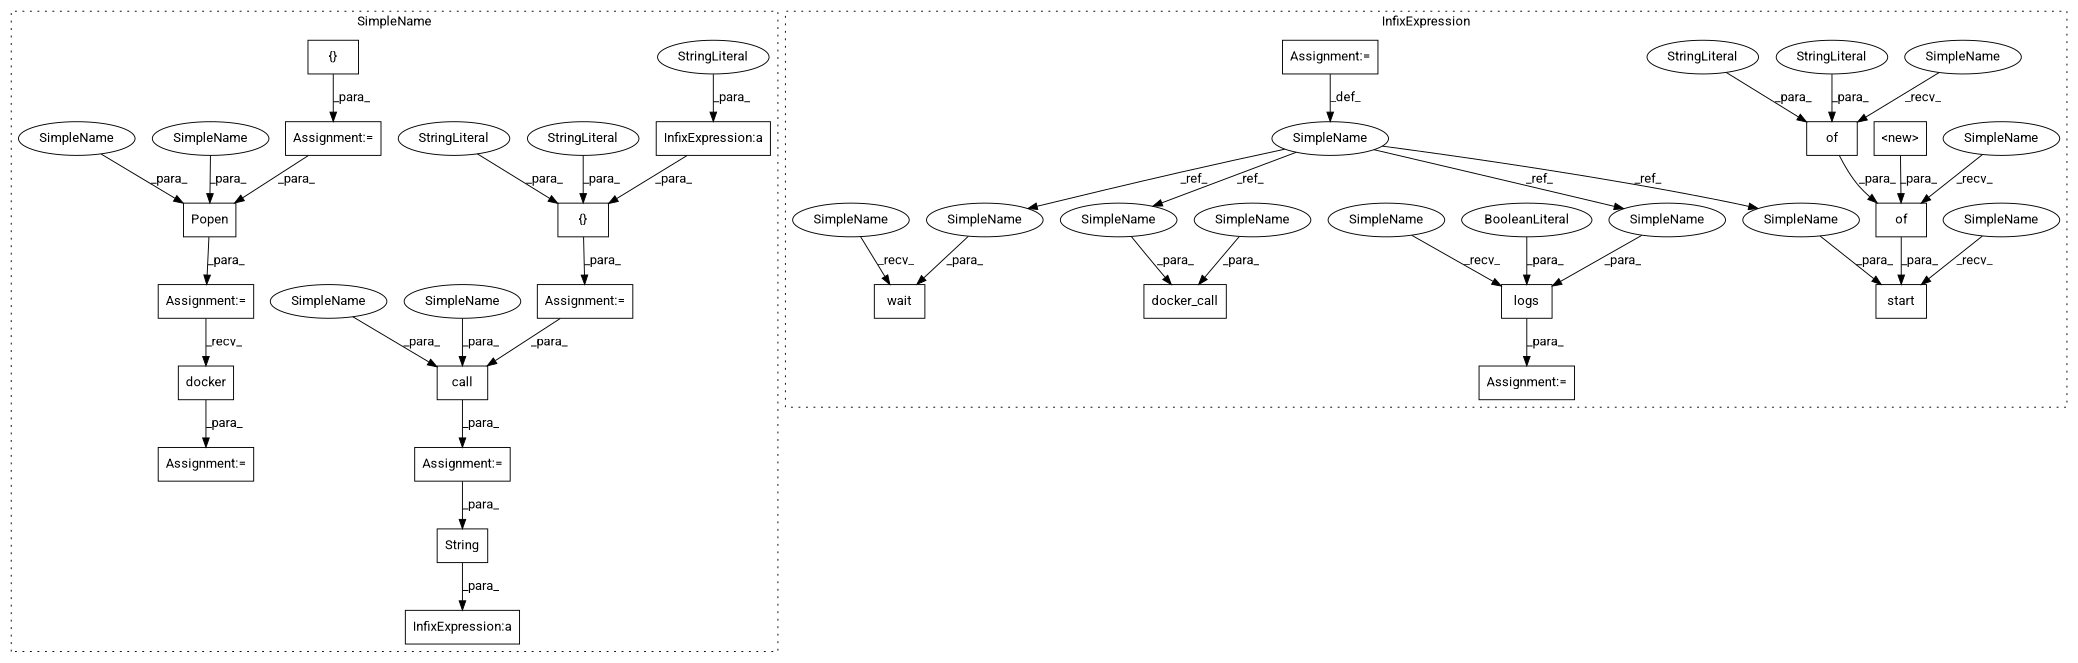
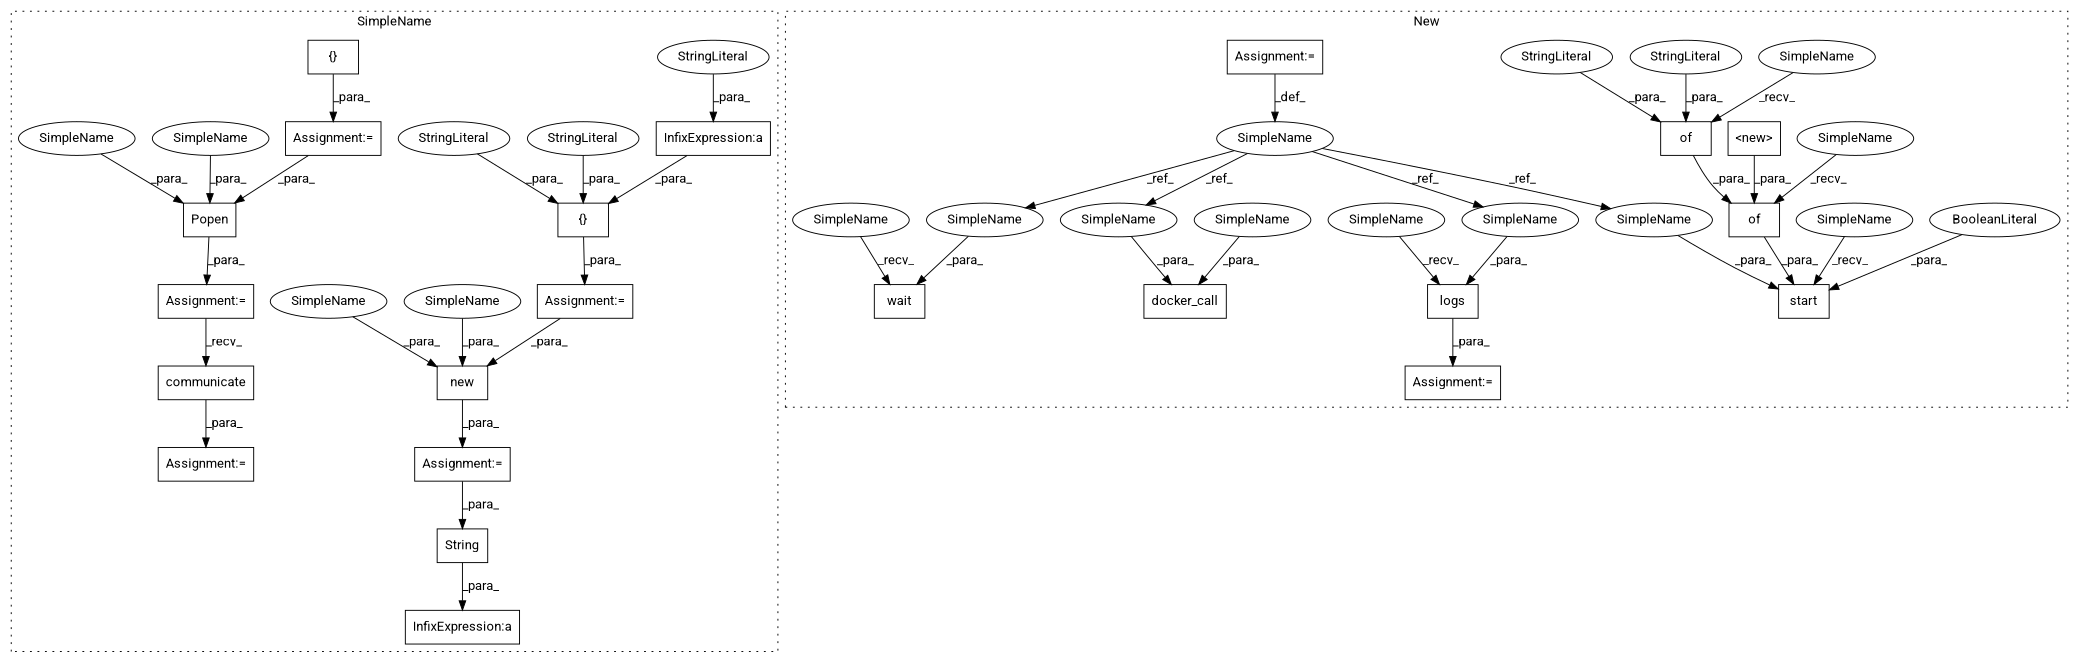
(1426, 22) -> (1427, 22)
(1527, 256) -> (1900, 260)
(206, 383) -> (206, 383)
(462, 383) -> (462, 383)
